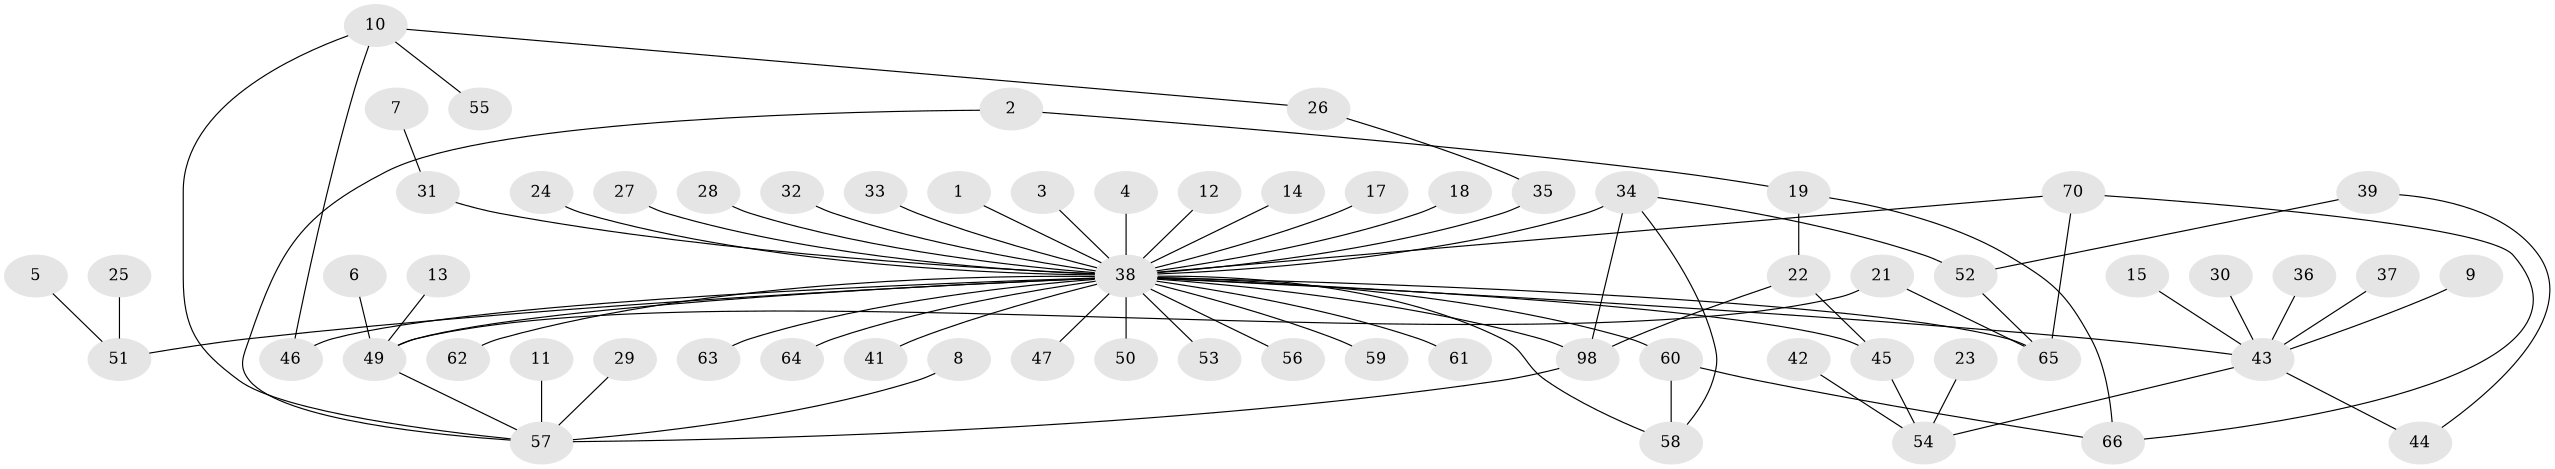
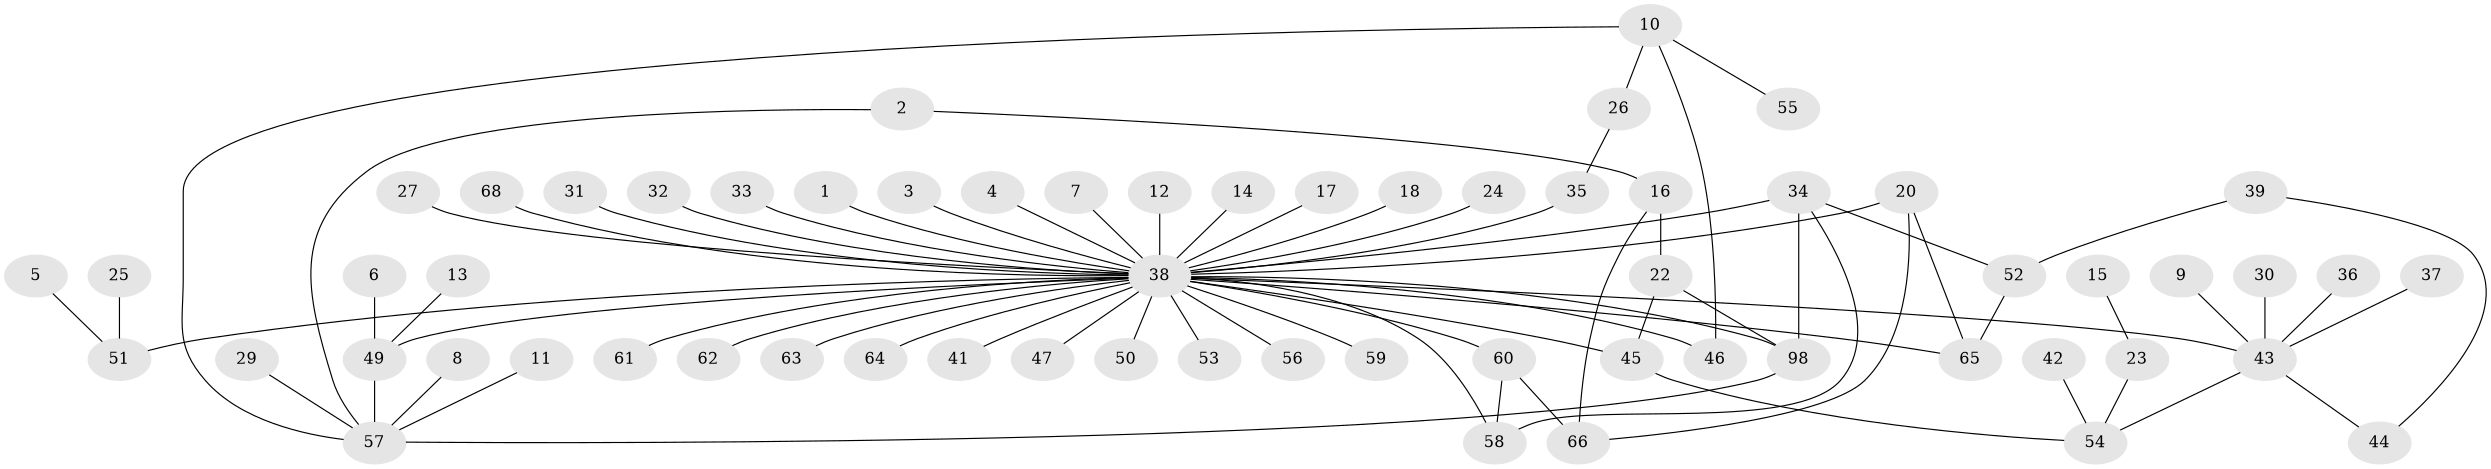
(412, 151) -> (1118, 234)
(709, 193) -> (492, 193)
(1799, 193) -> (1661, 193)
(2074, 193) -> (1907, 193)
(1882, 276) -> none
(2200, 318) -> (2118, 318)
